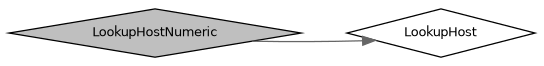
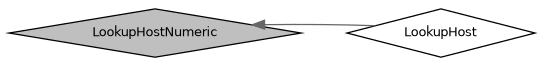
(307, 42) -> (320, 25)
